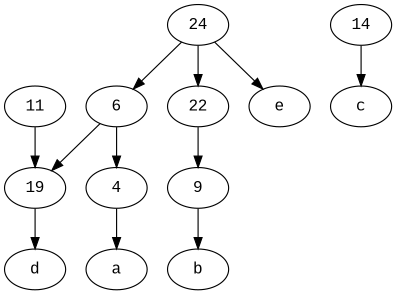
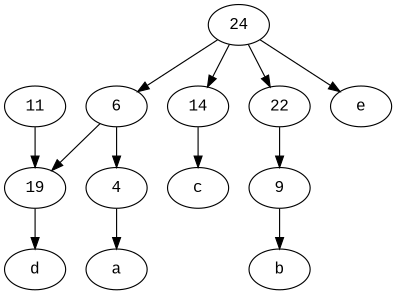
none -> (221, 61)
